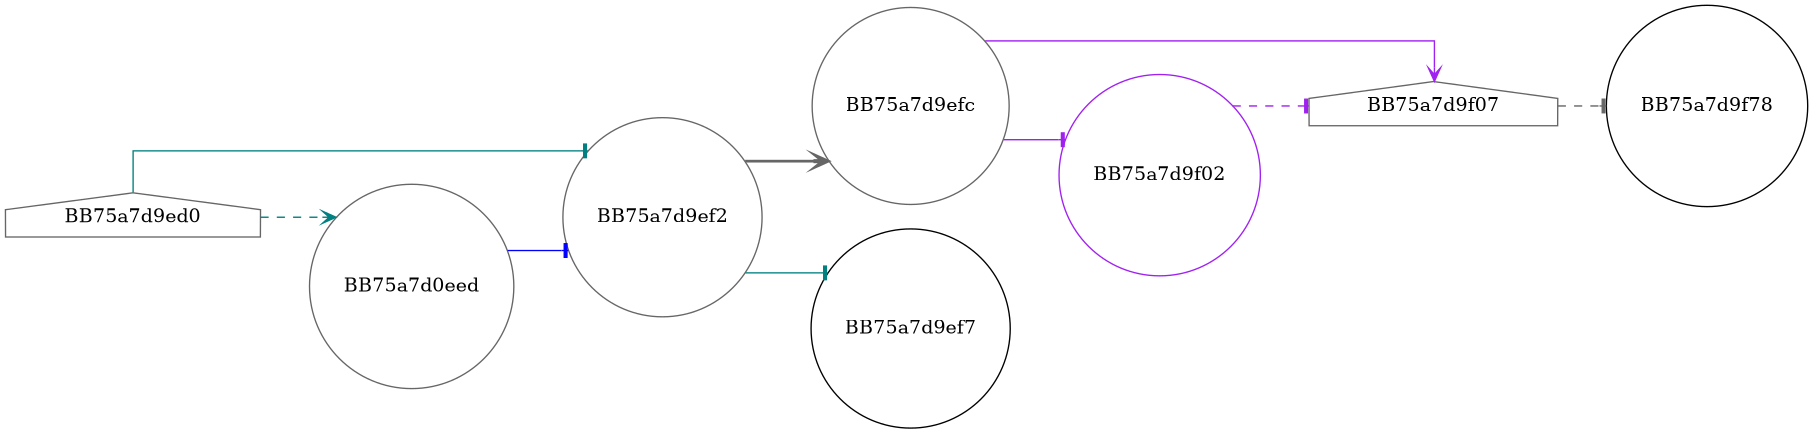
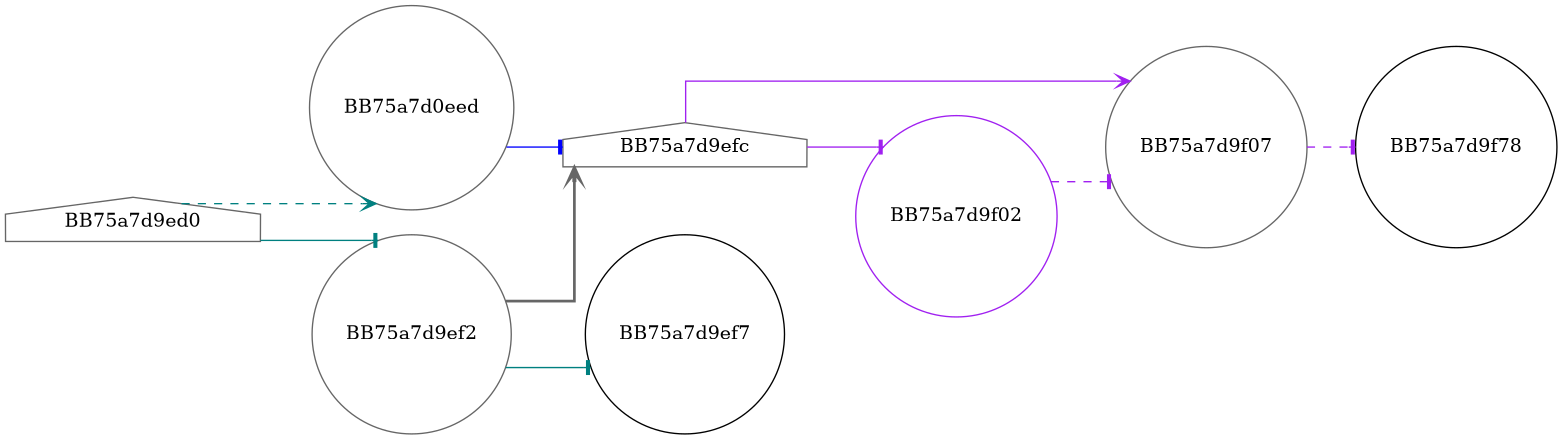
(911, 106) -> (685, 147)
(1433, 106) -> (1206, 147)
(1579, 106) -> (1328, 147)
(535, 251) -> (531, 147)
